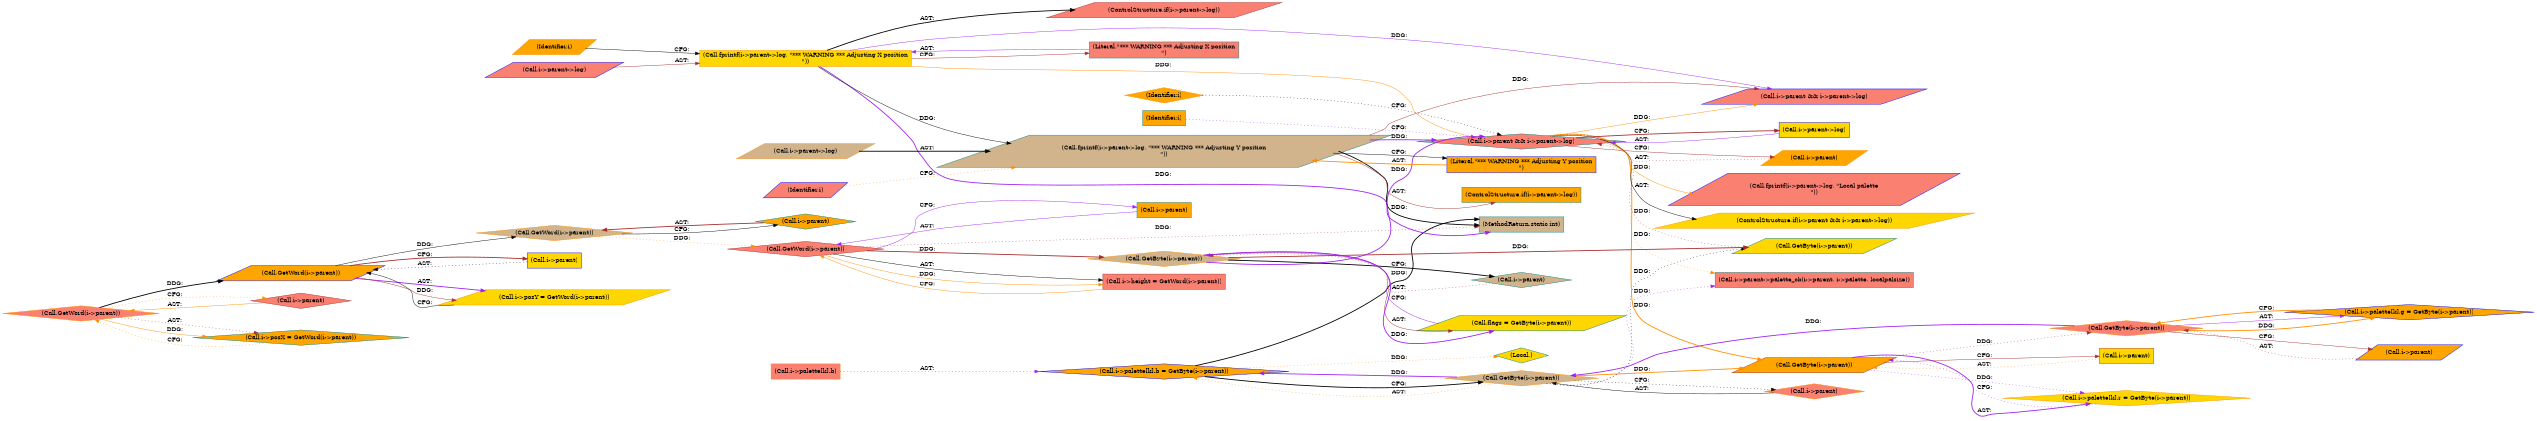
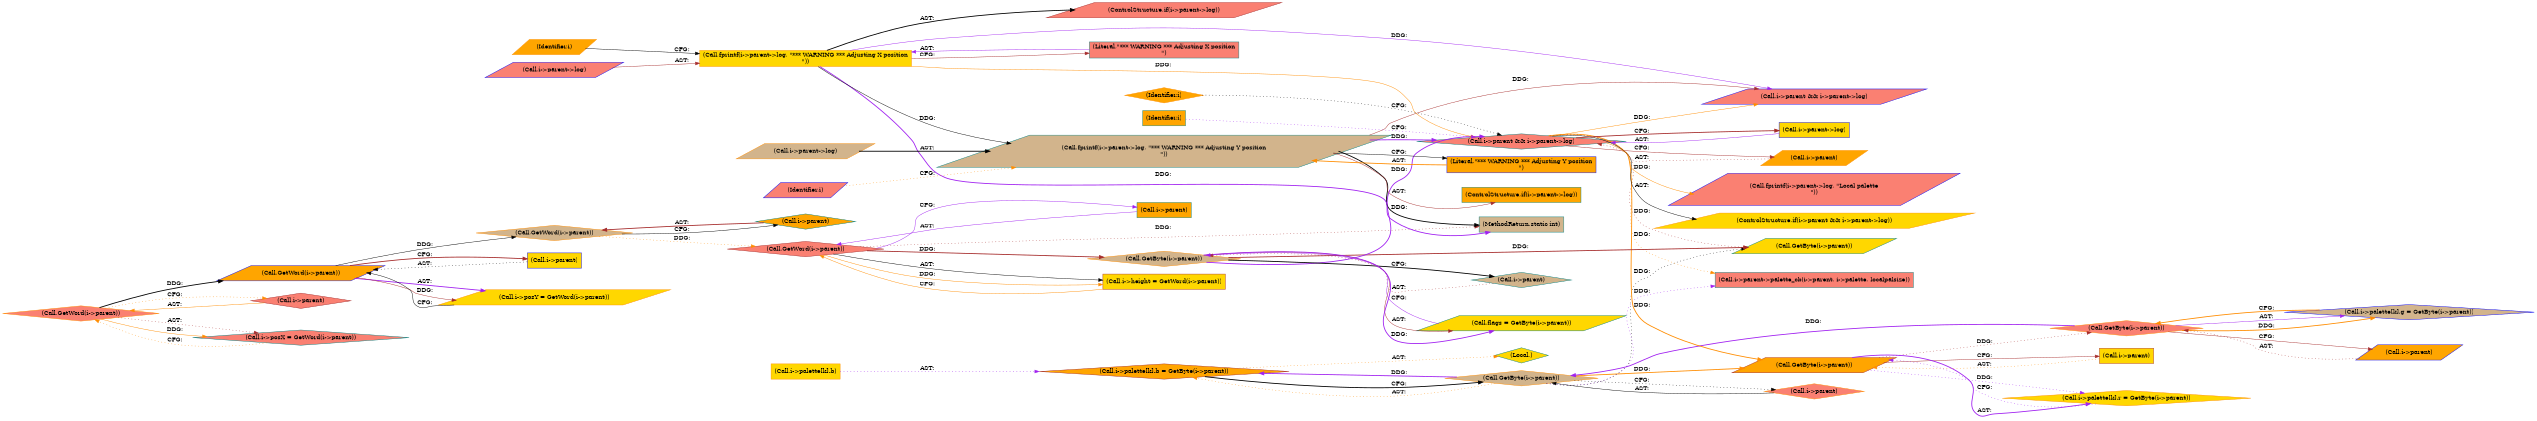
(1164, 282) -> (1164, 282)
(1354, 311) -> none
(2409, 312) -> (2409, 312)
(301, 338) -> (301, 338)
(1400, 358) -> (1400, 358)
(806, 372) -> (806, 372)
(1164, 372) -> (1164, 372)
